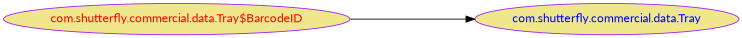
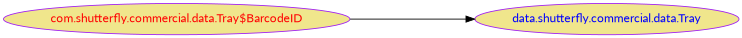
(607, 19) -> (607, 19)
